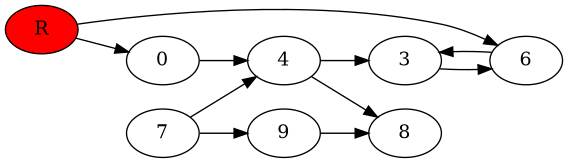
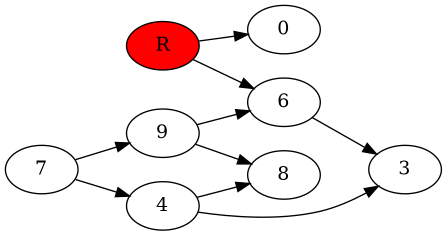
(217, 61) -> none
(459, 70) -> (217, 119)
